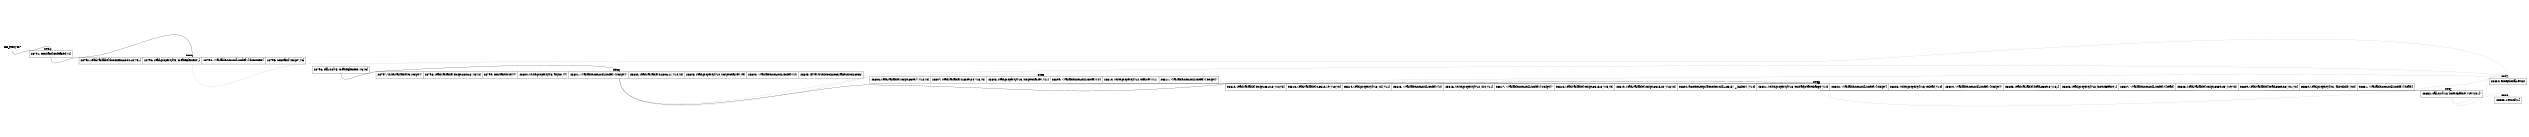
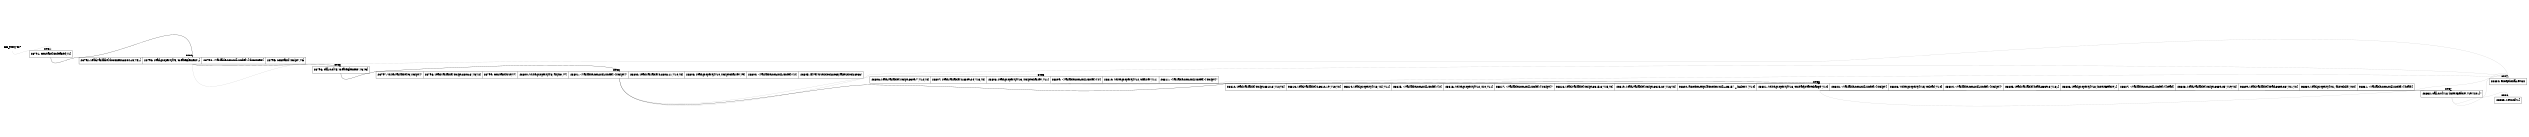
(31, 51) -> (31, 51)
none -> (266, 65)
